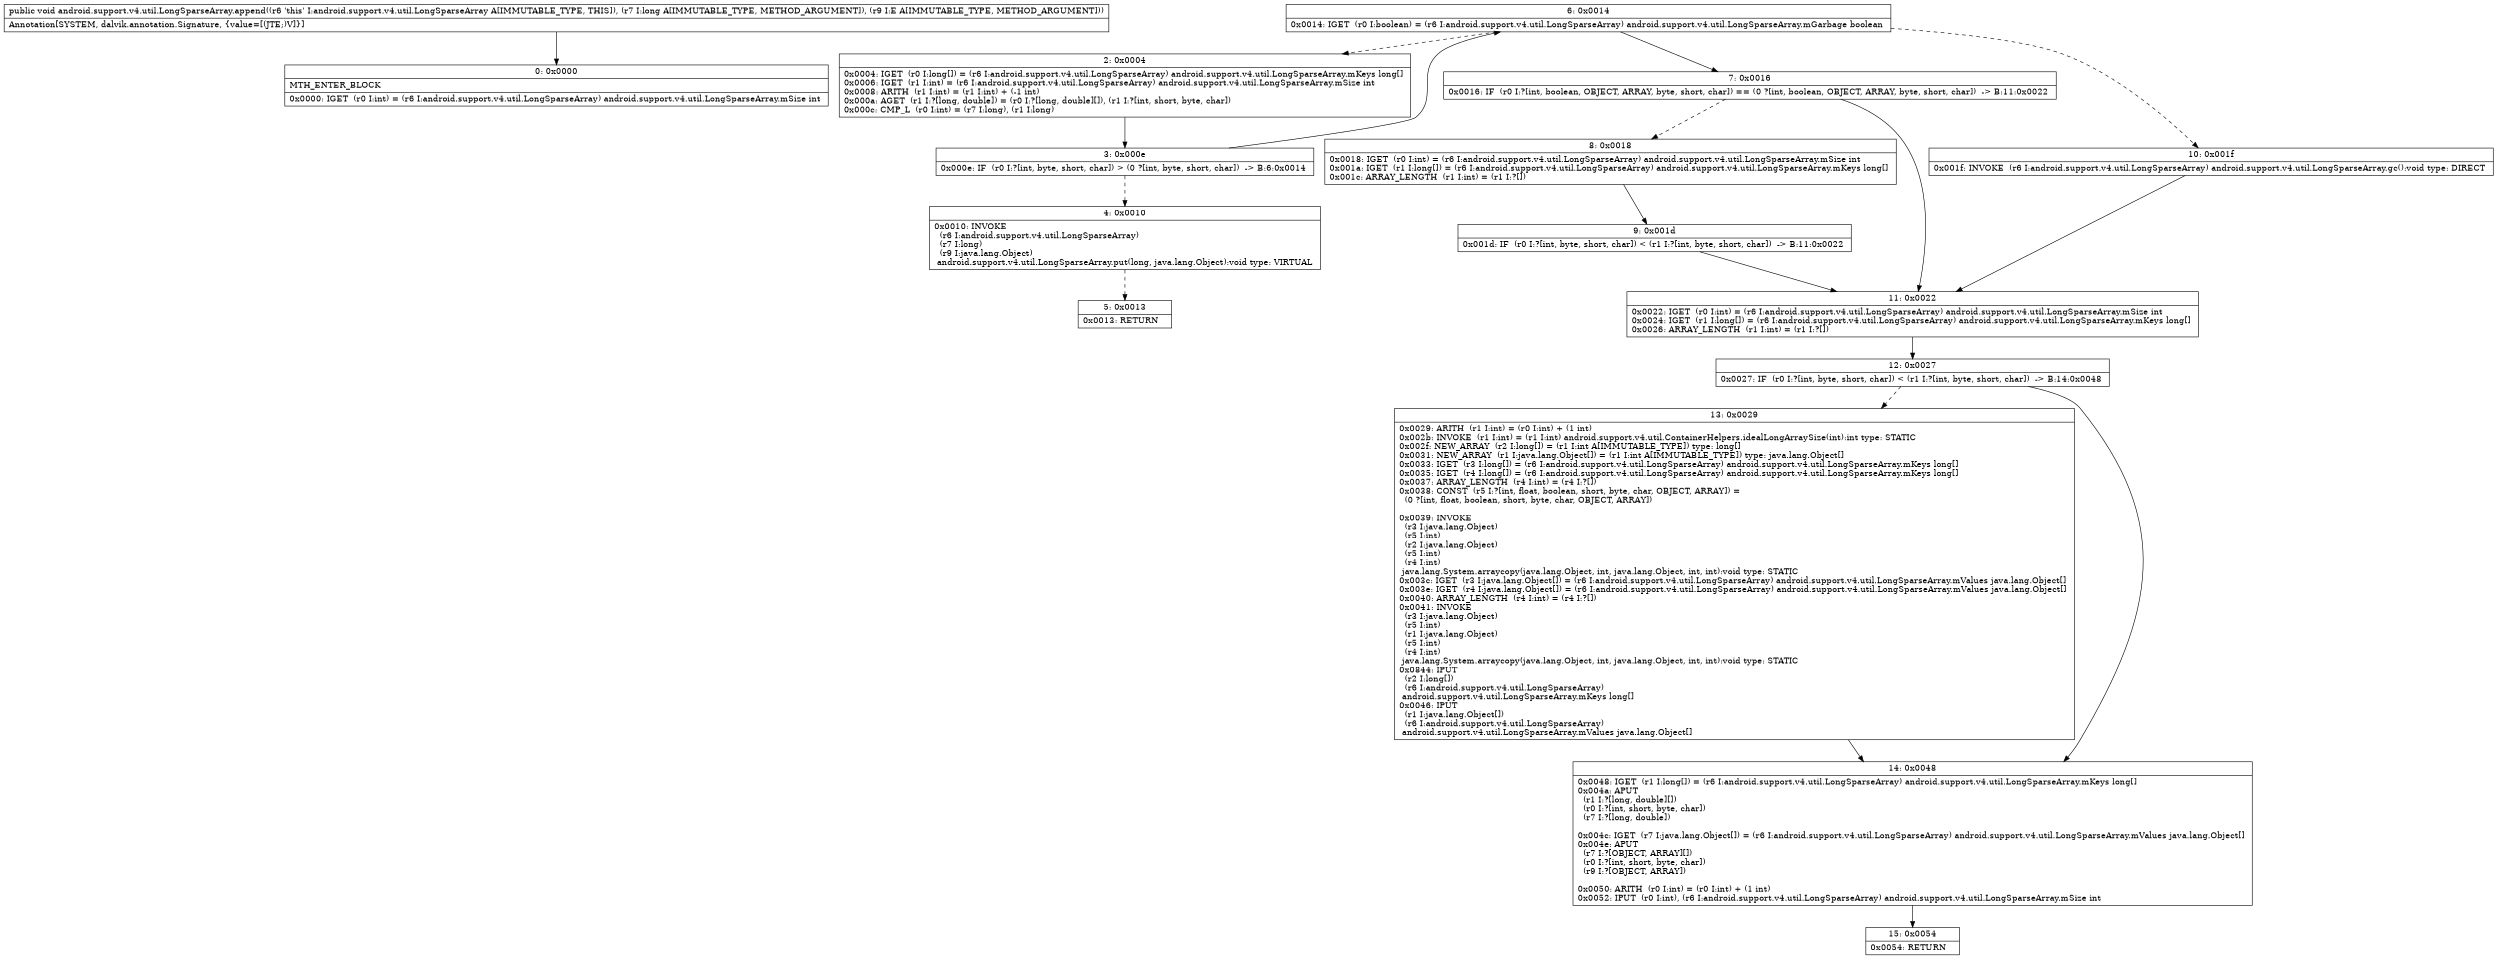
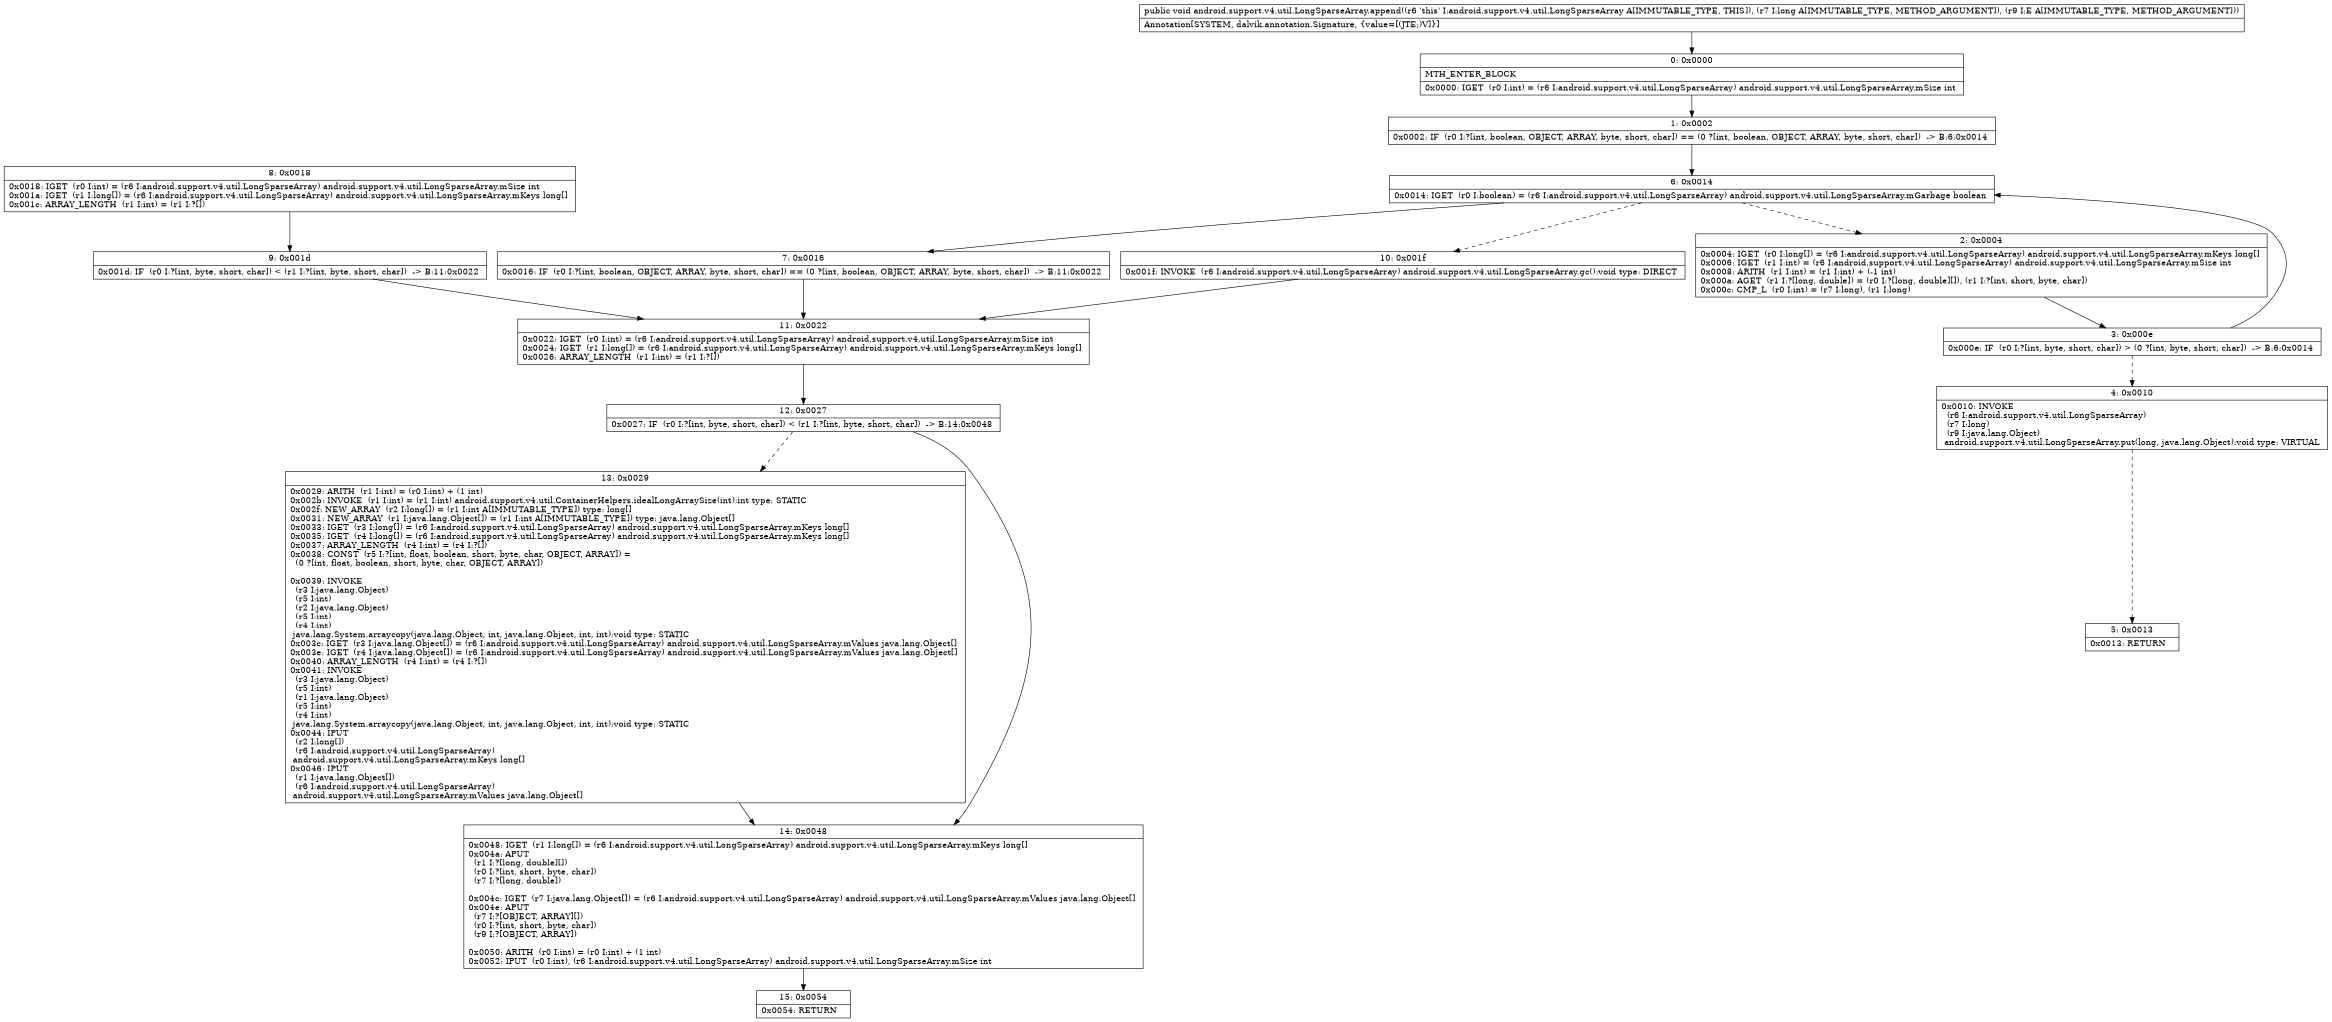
(1691, 118) -> none
none -> (1692, 131)
(1431, 670) -> (322, 733)
